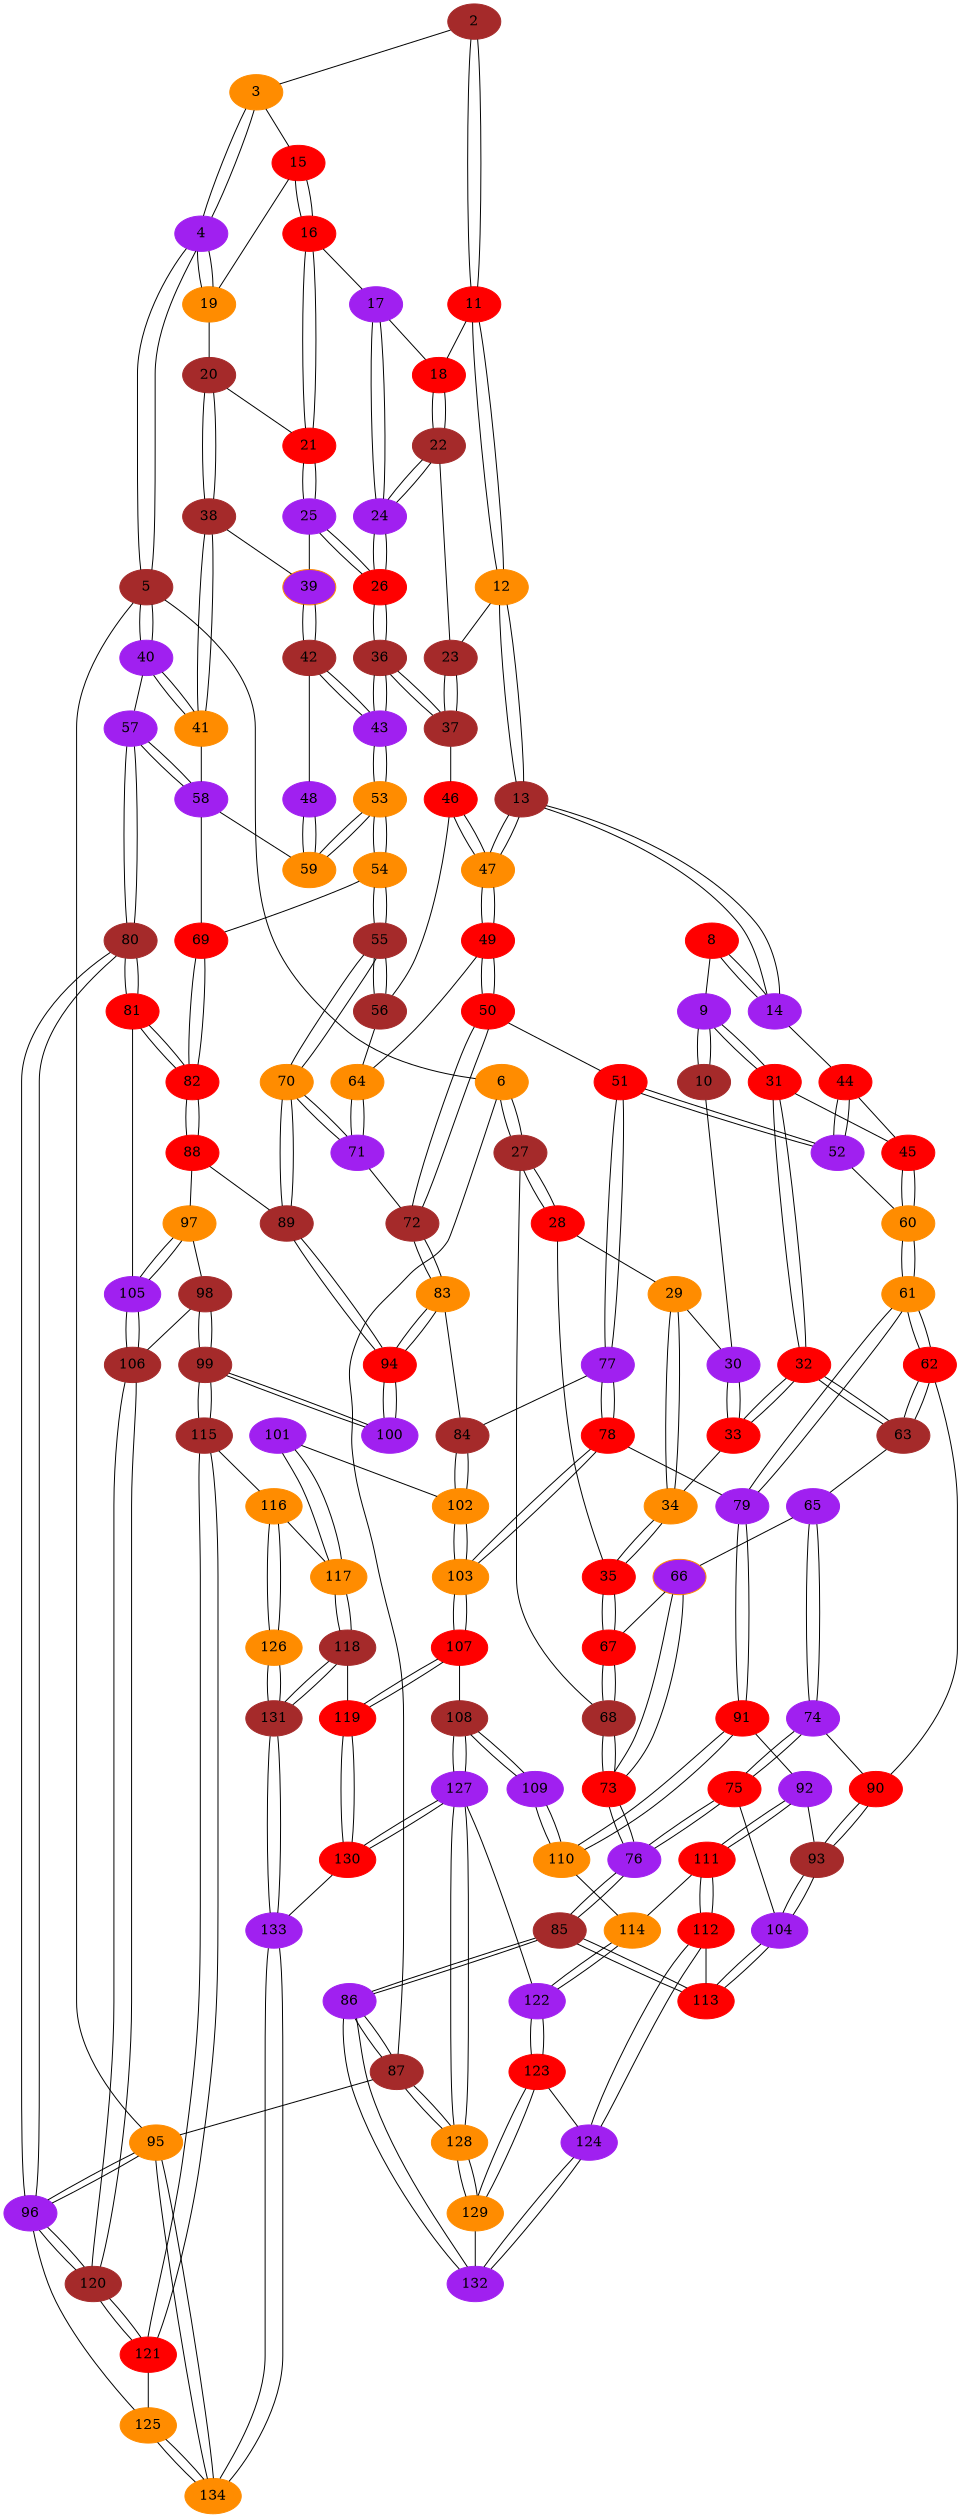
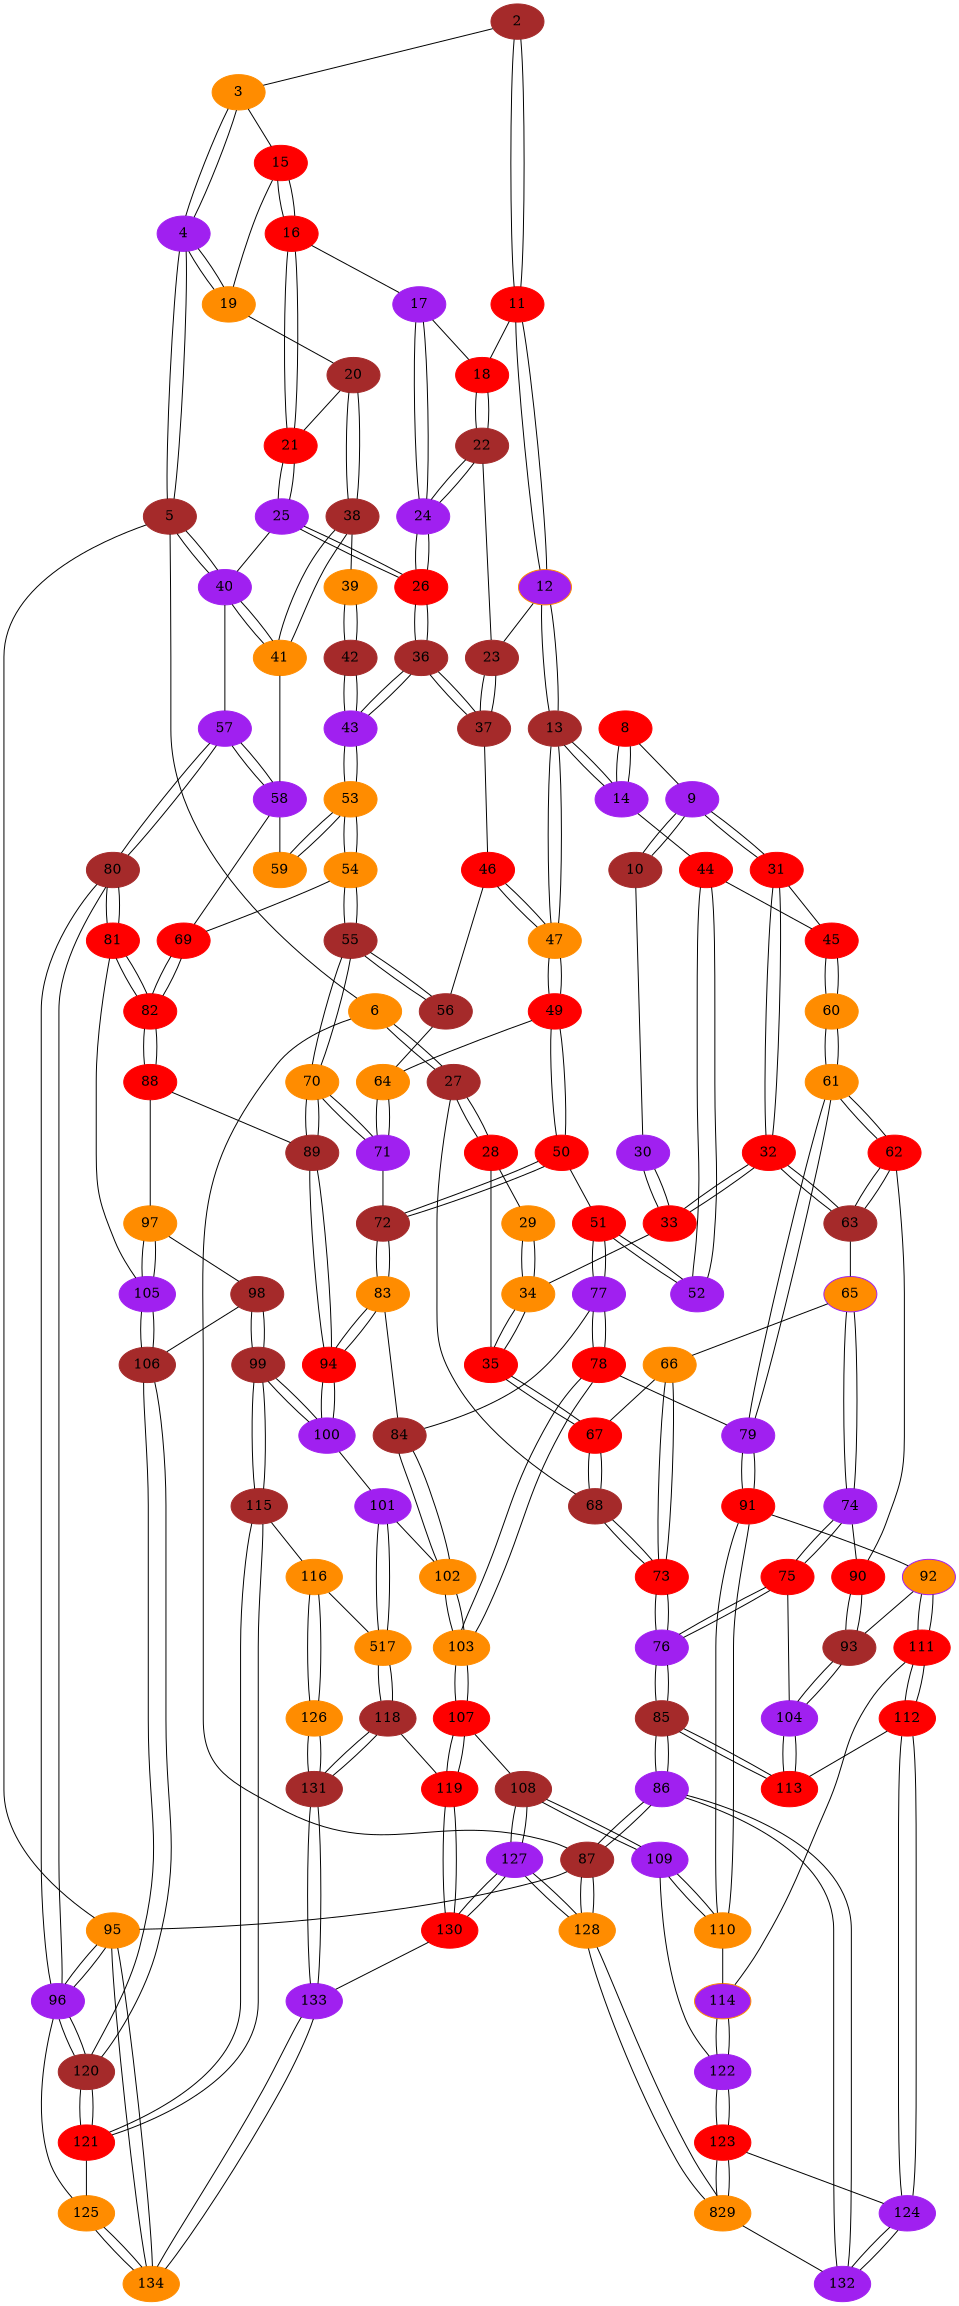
(309, 552) -> (253, 552)
(309, 587) -> (351, 587)
(502, 587) -> (545, 587)
(309, 799) -> none
(873, 1188) -> none
(704, 1330) -> none
none -> (355, 1471)
(813, 1506) -> (850, 1294)
(339, 1577) -> (383, 1648)
(680, 1577) -> (670, 1365)
(805, 1789) -> (929, 1577)
(501, 1894) -> (671, 1971)
(632, 1931) -> (723, 2001)
(475, 2213) -> (723, 2213)
